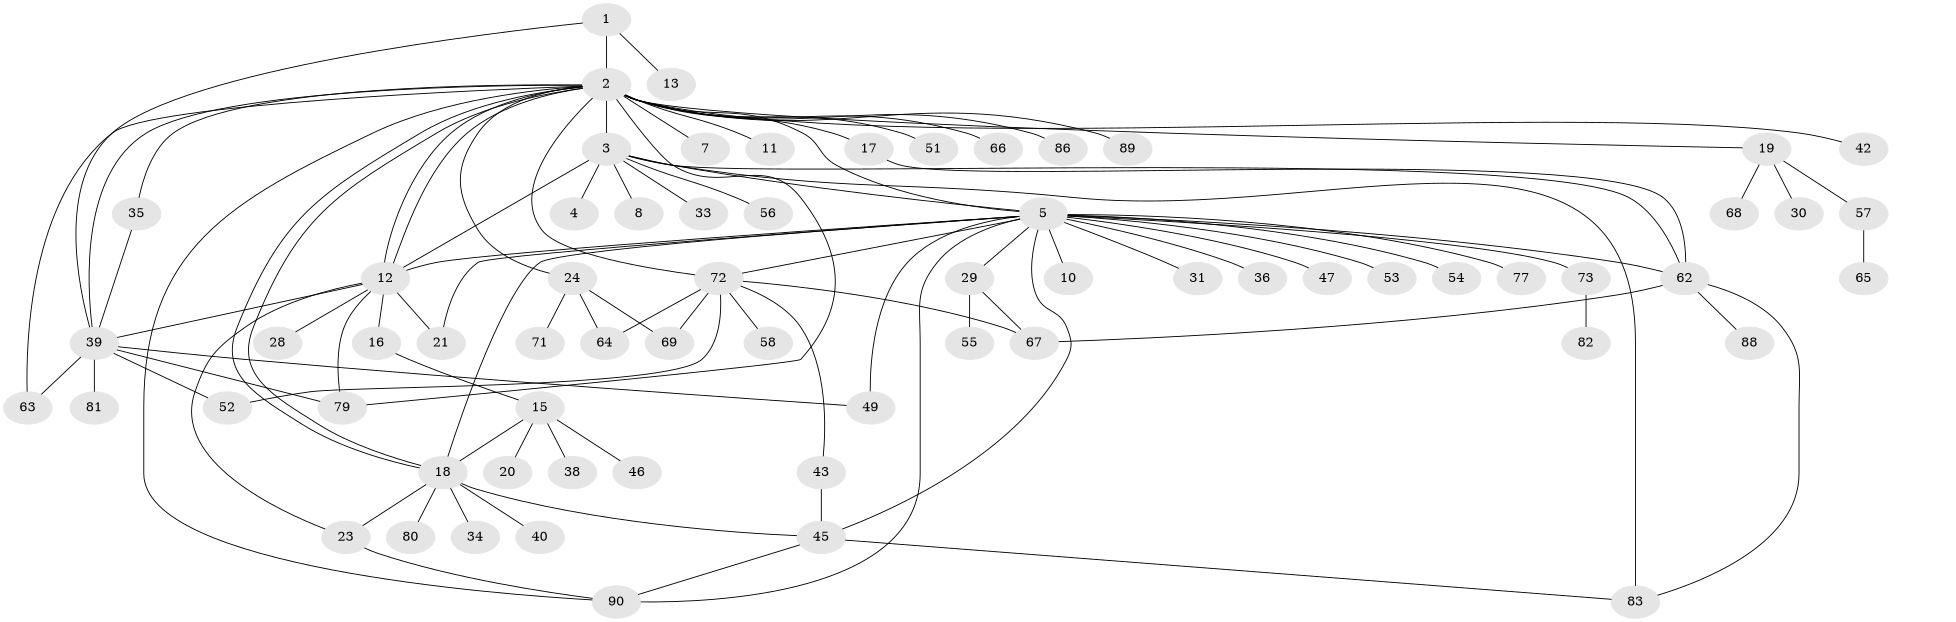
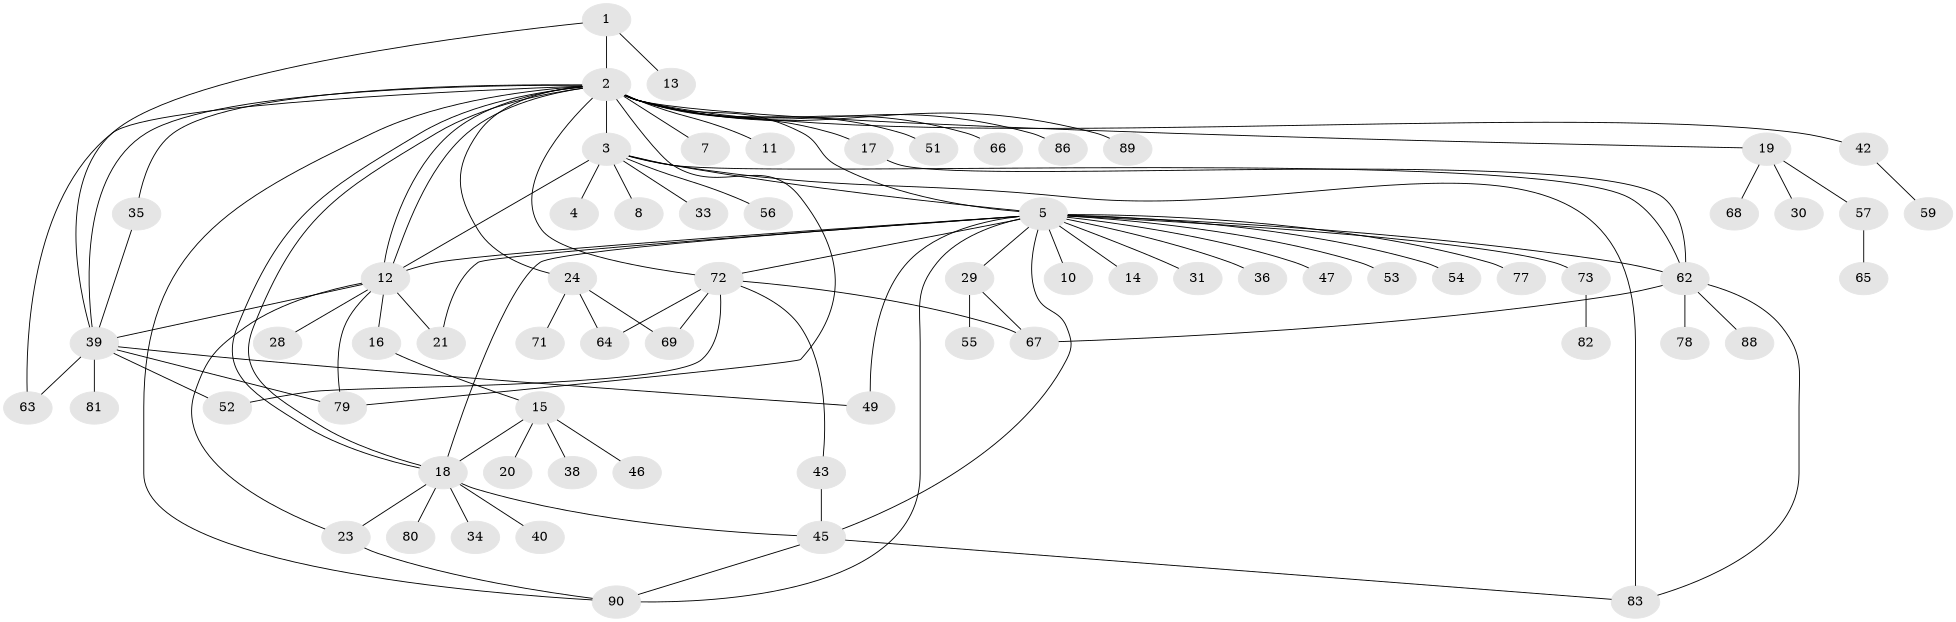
none -> (1928, 214)
none -> (1133, 279)
(768, 343) -> none
none -> (1685, 343)
